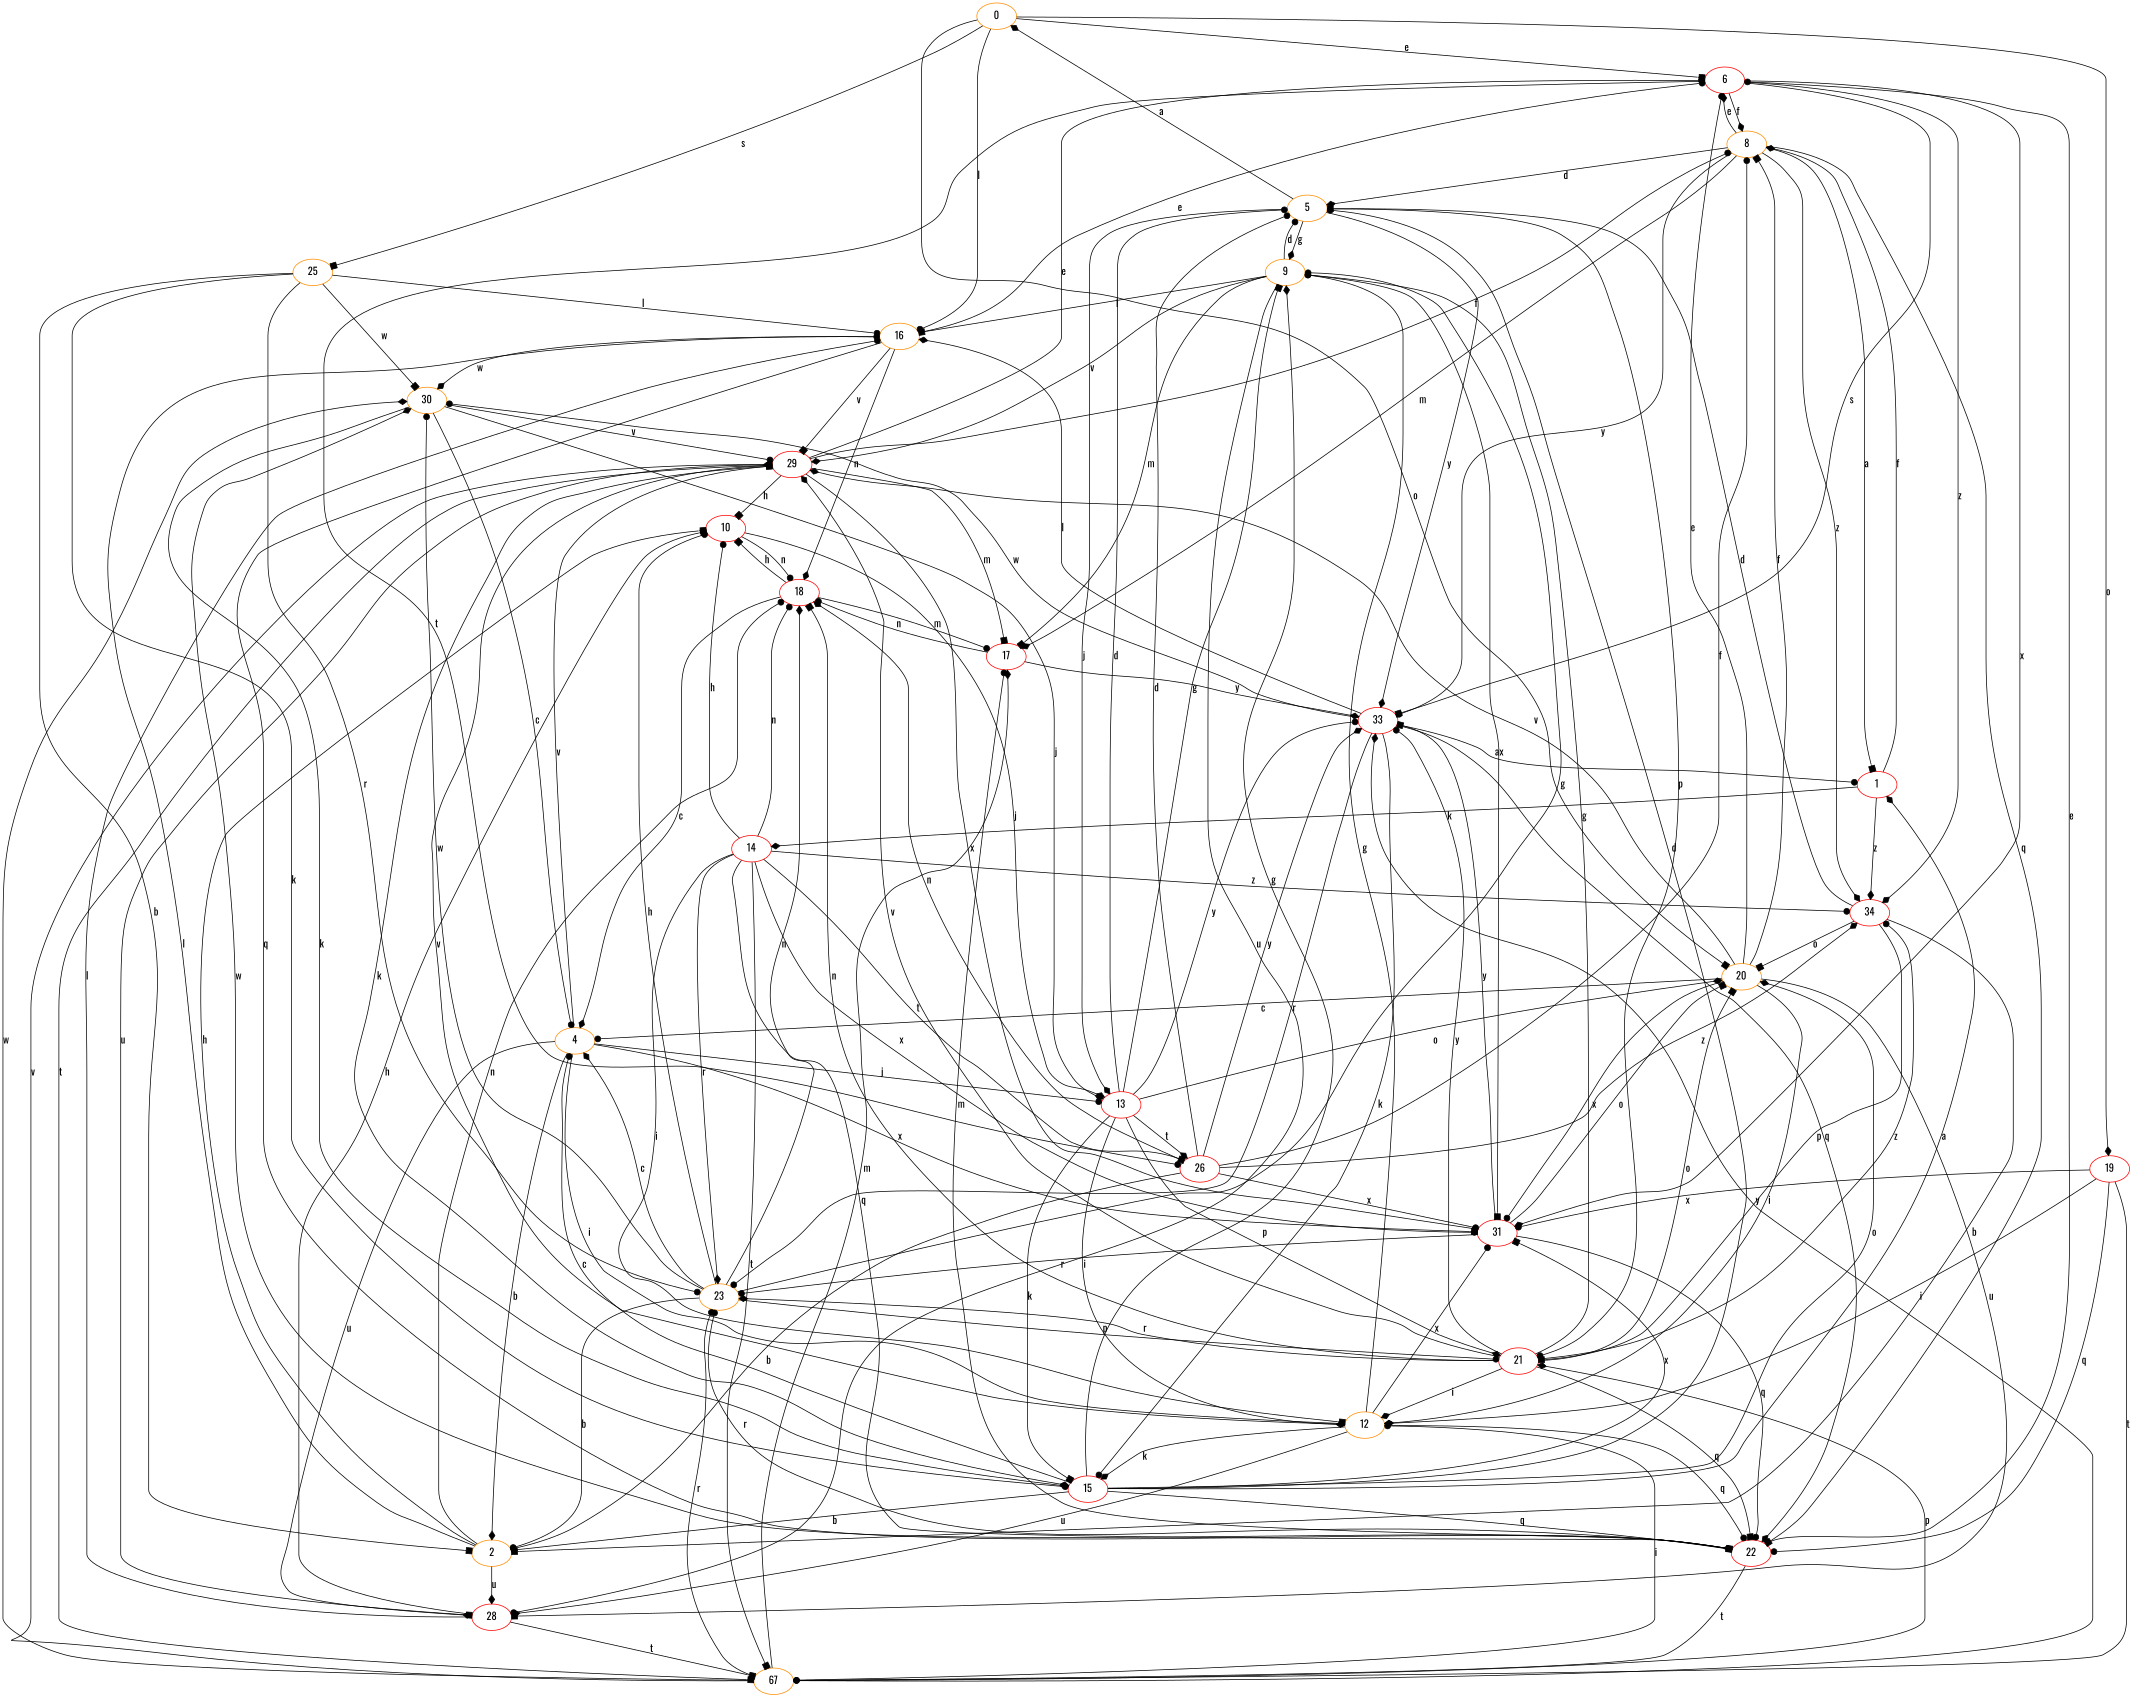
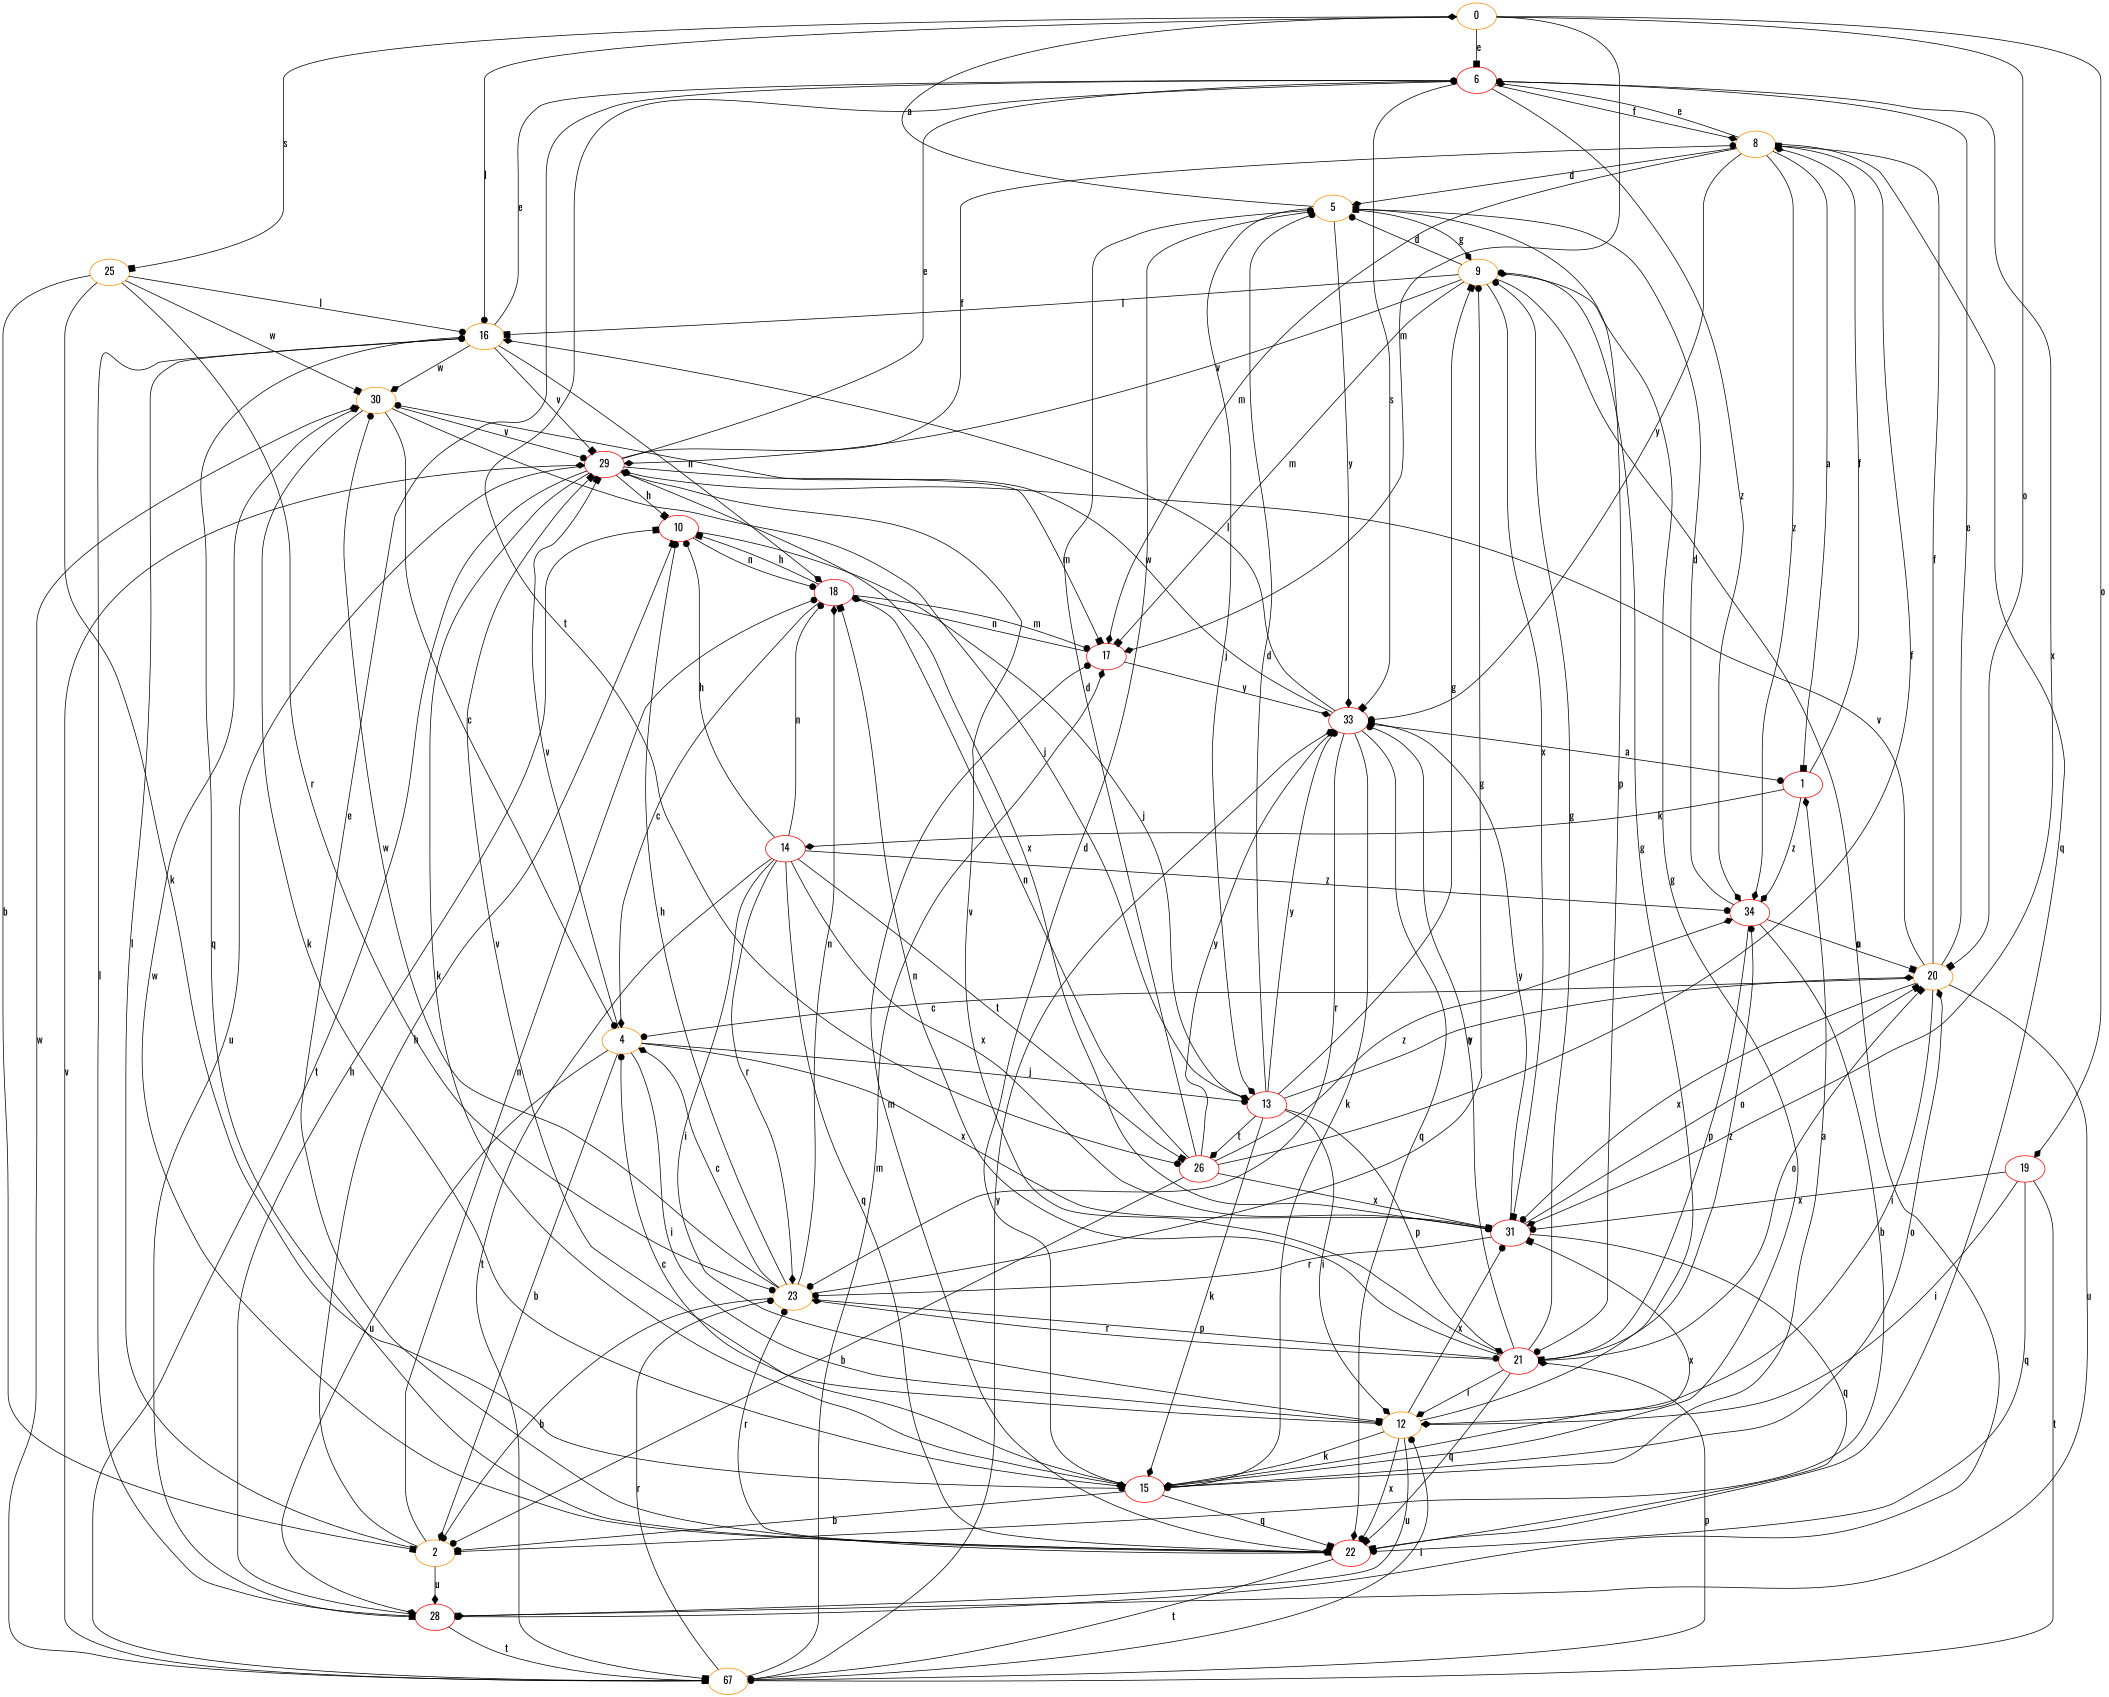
none -> (1412, 283)
(1028, 1292) -> (1207, 1293)
(1723, 1489) -> (1391, 1489)
